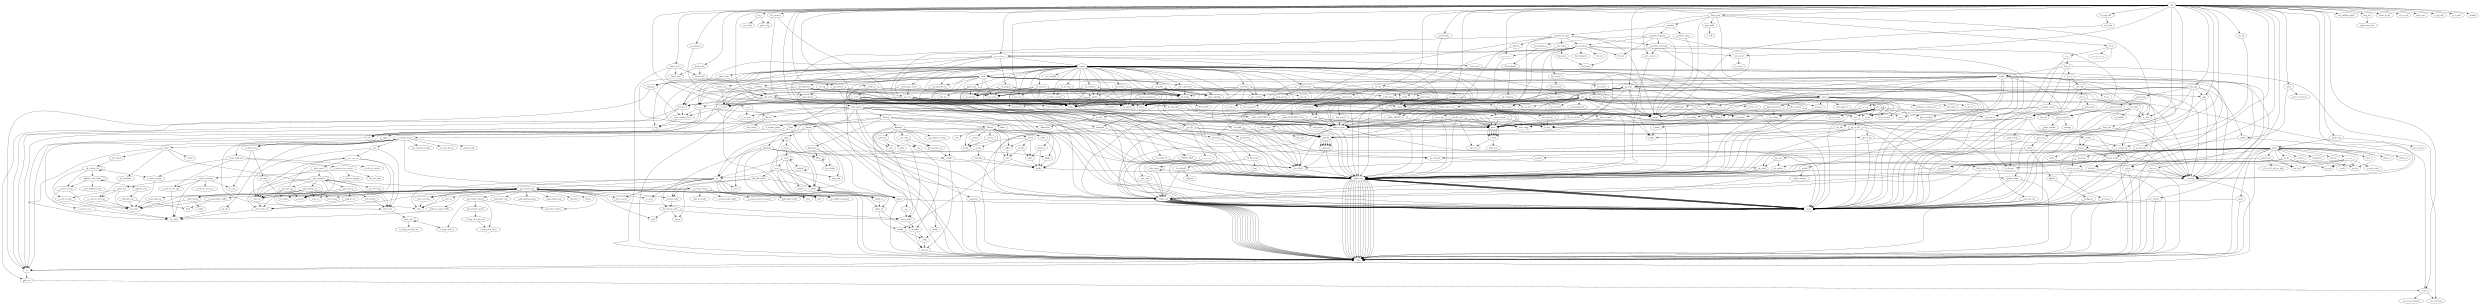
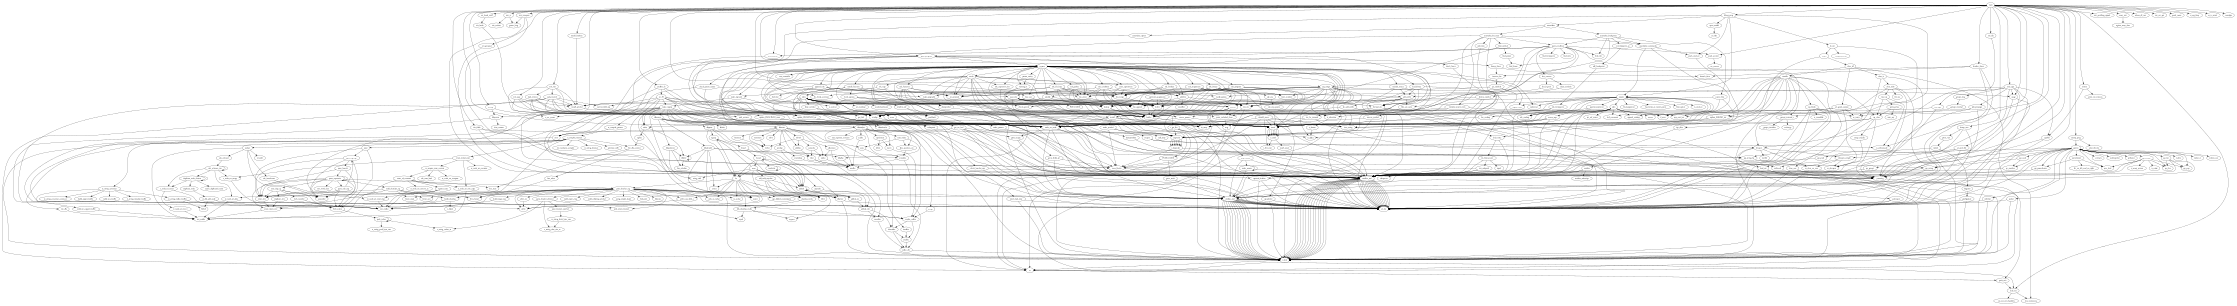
(1115, 98) -> (1154, 112)
(1978, 108) -> (1710, 103)
(1547, 117) -> none
(912, 234) -> (913, 230)
